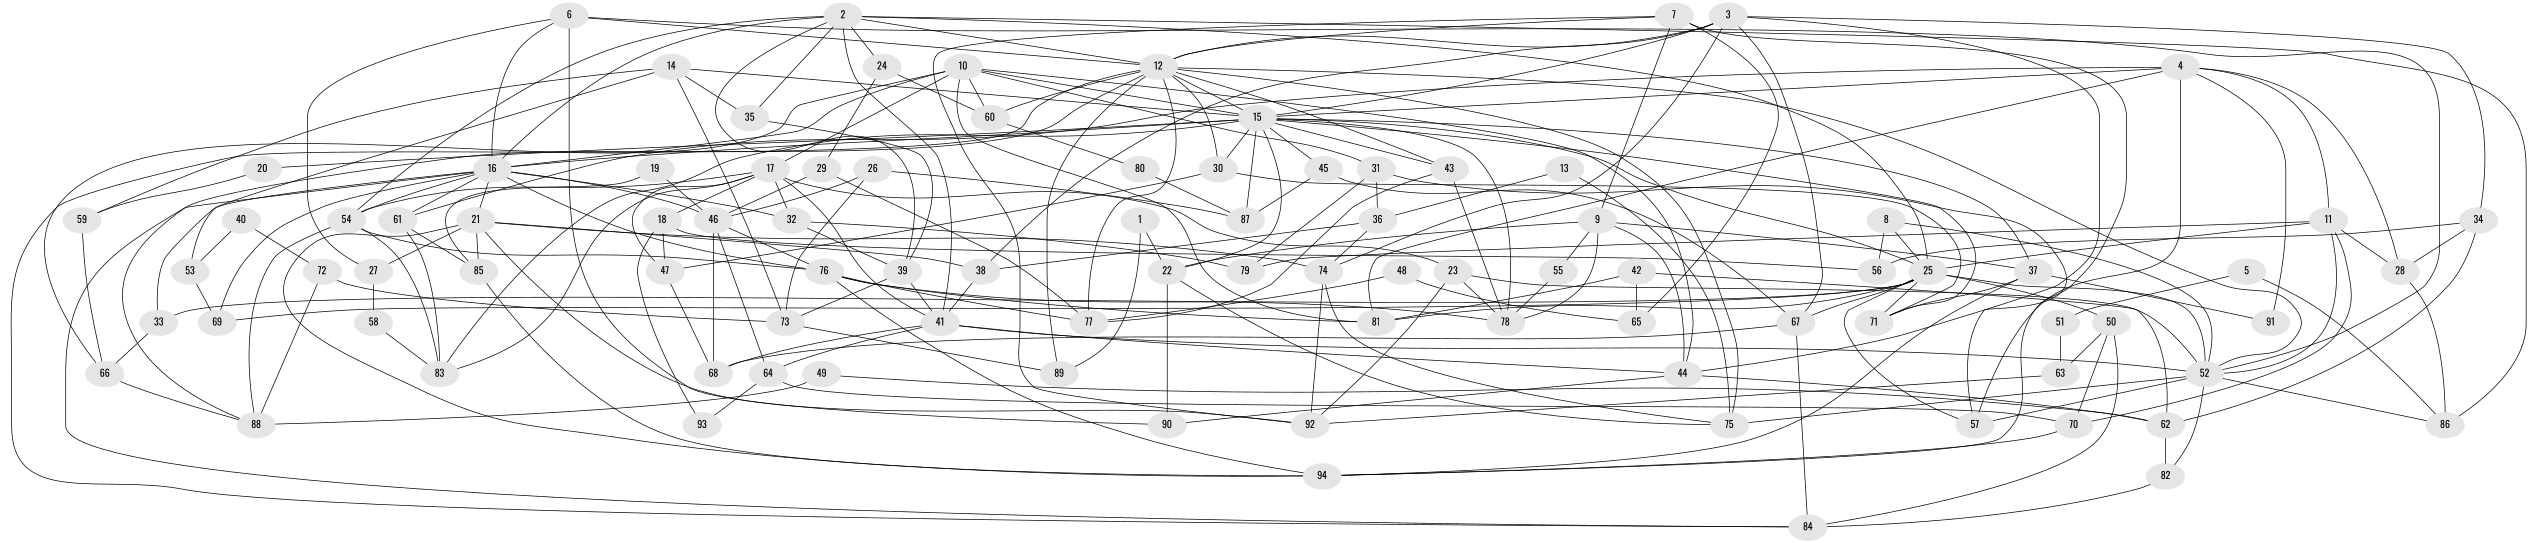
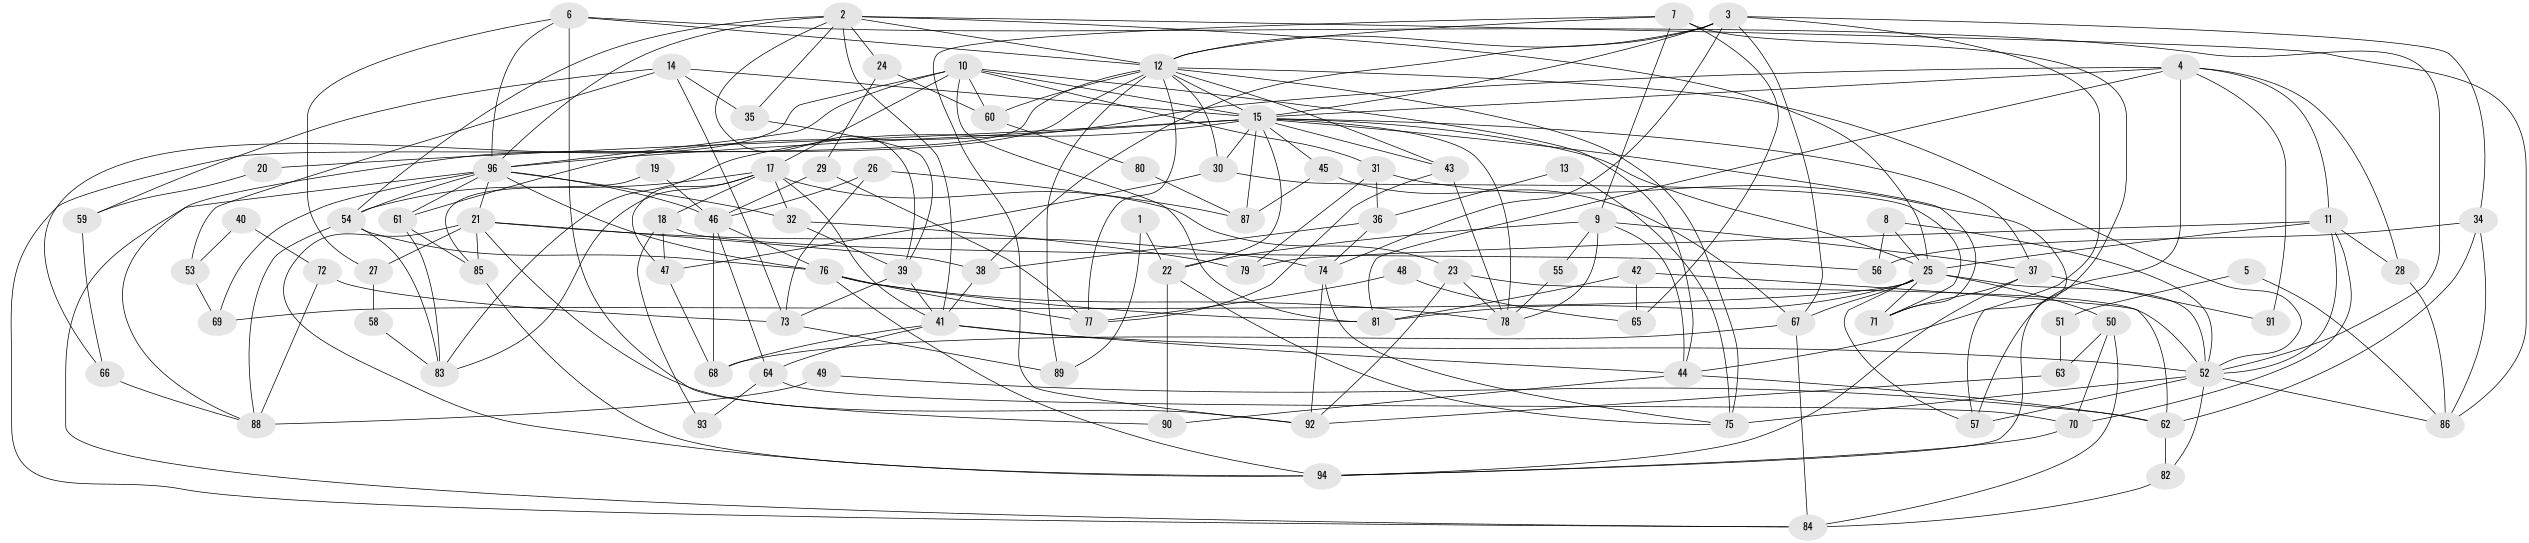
(492, 169) -> (492, 169)
(2444, 243) -> (2484, 326)
(159, 323) -> none
